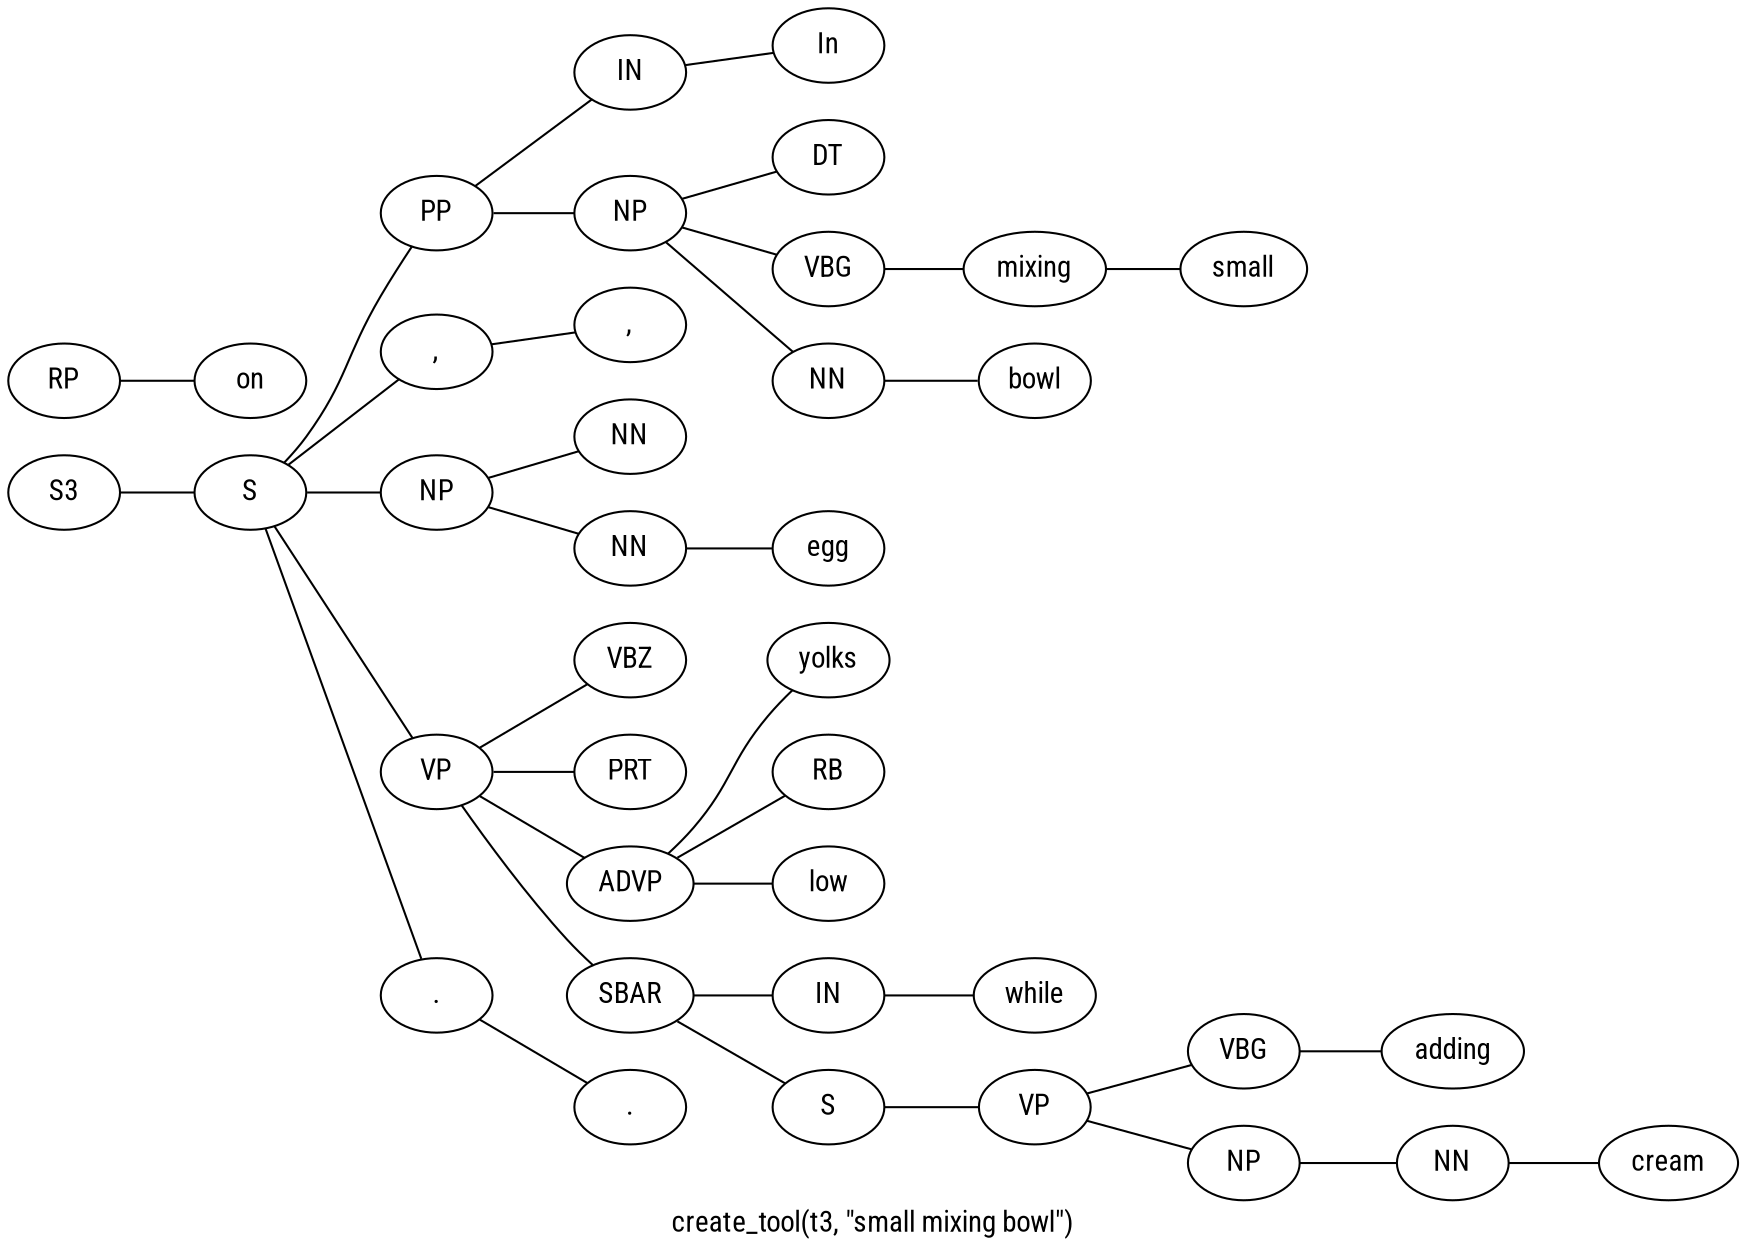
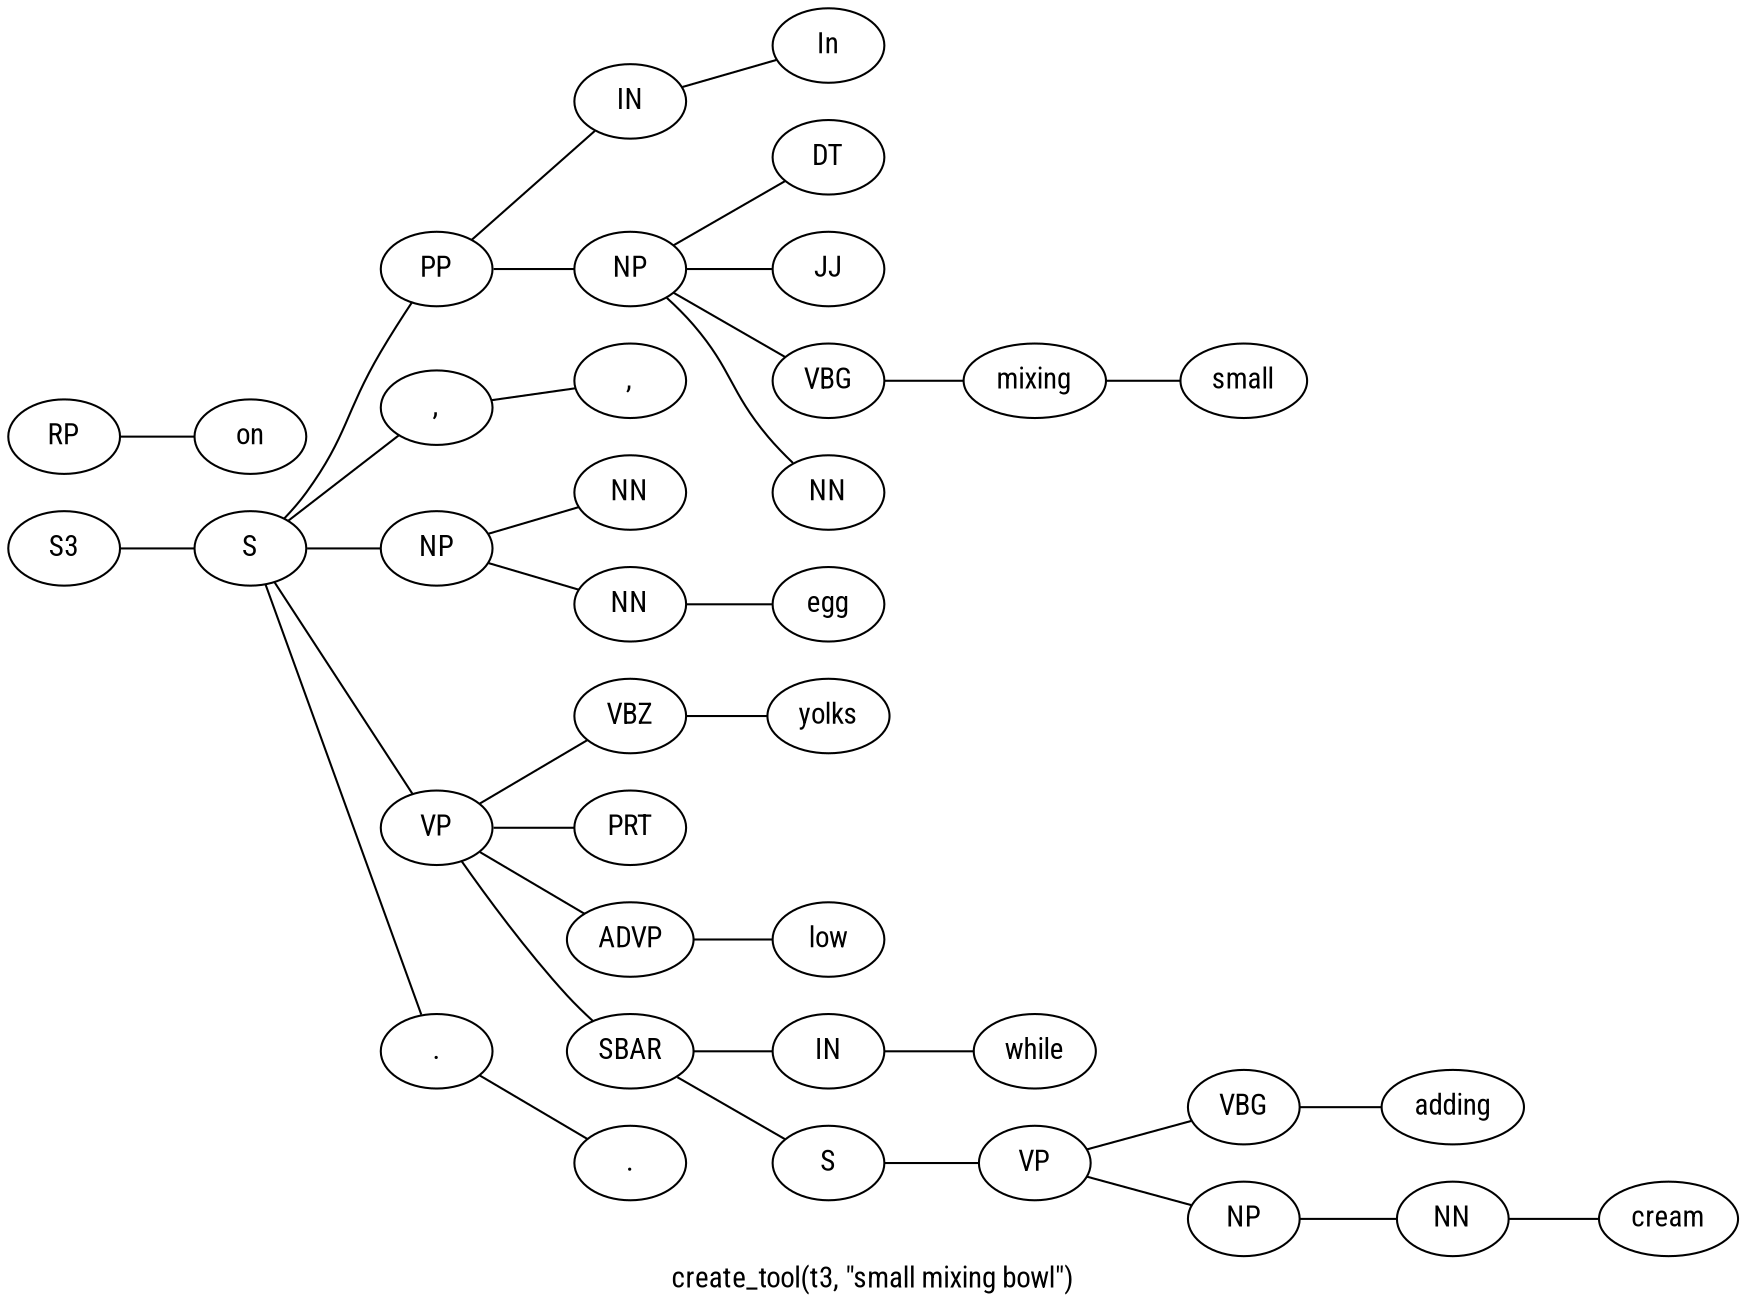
none -> (828, 269)
(1035, 381) -> none
(731, 772) -> (727, 716)
(828, 772) -> none
